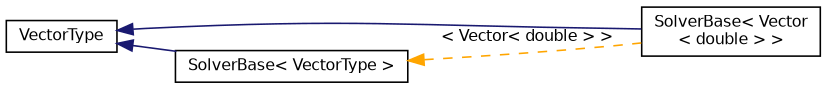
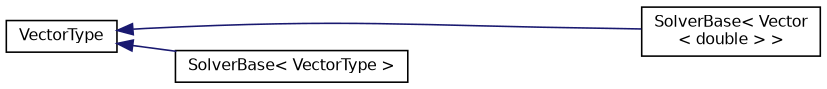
(533, 52) -> none
